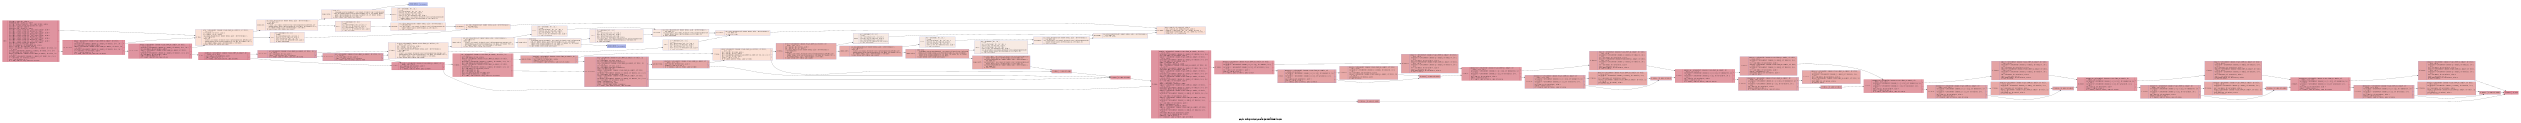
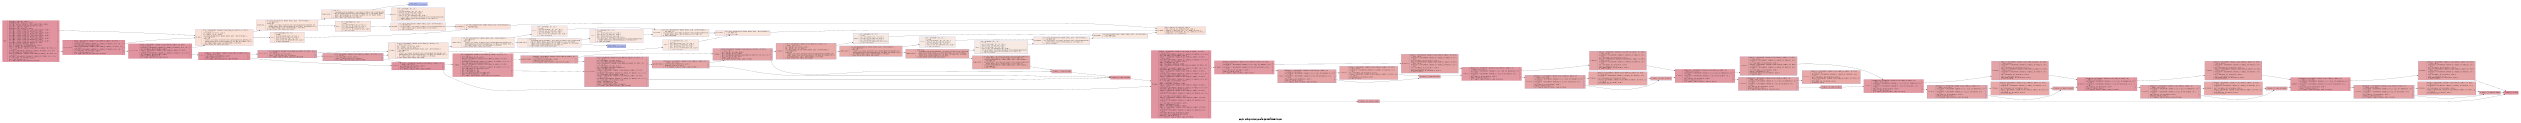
(743, 54) -> (743, 54)
